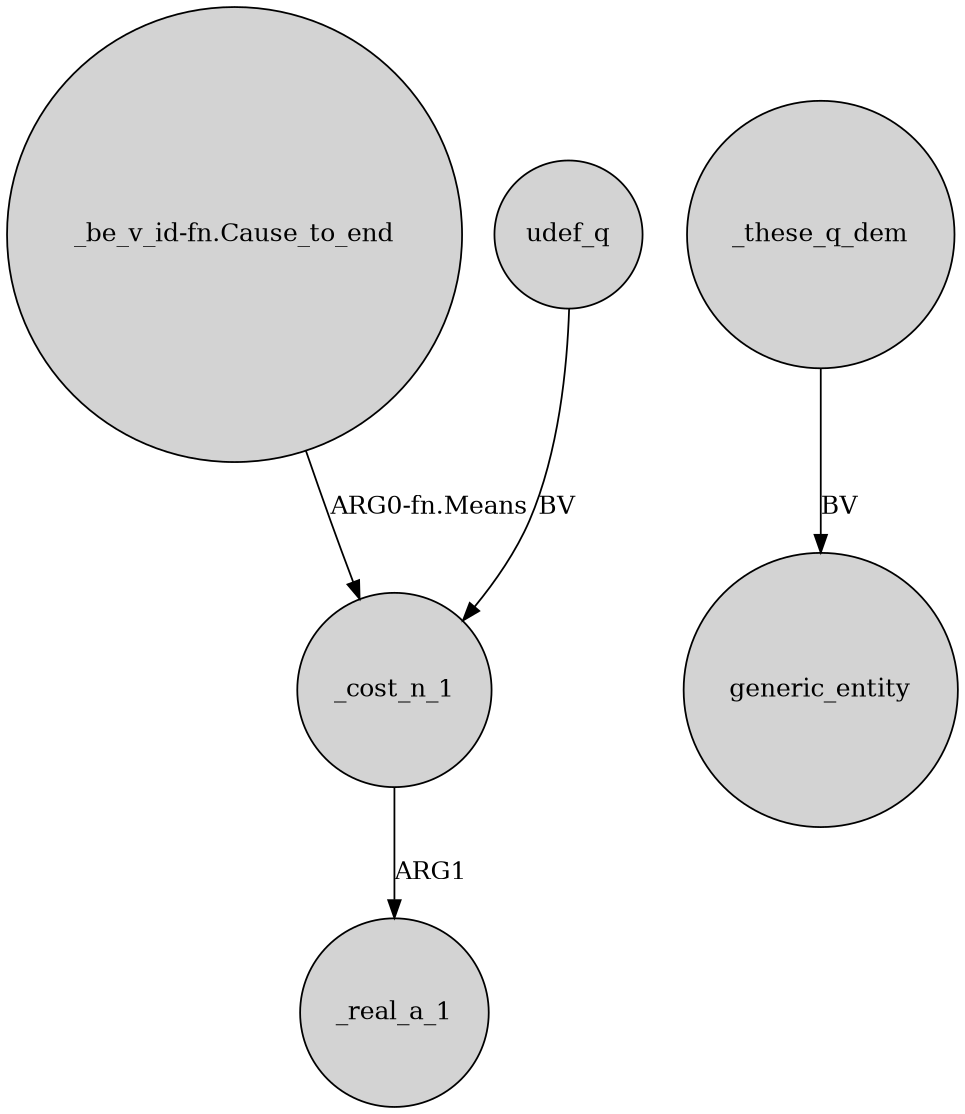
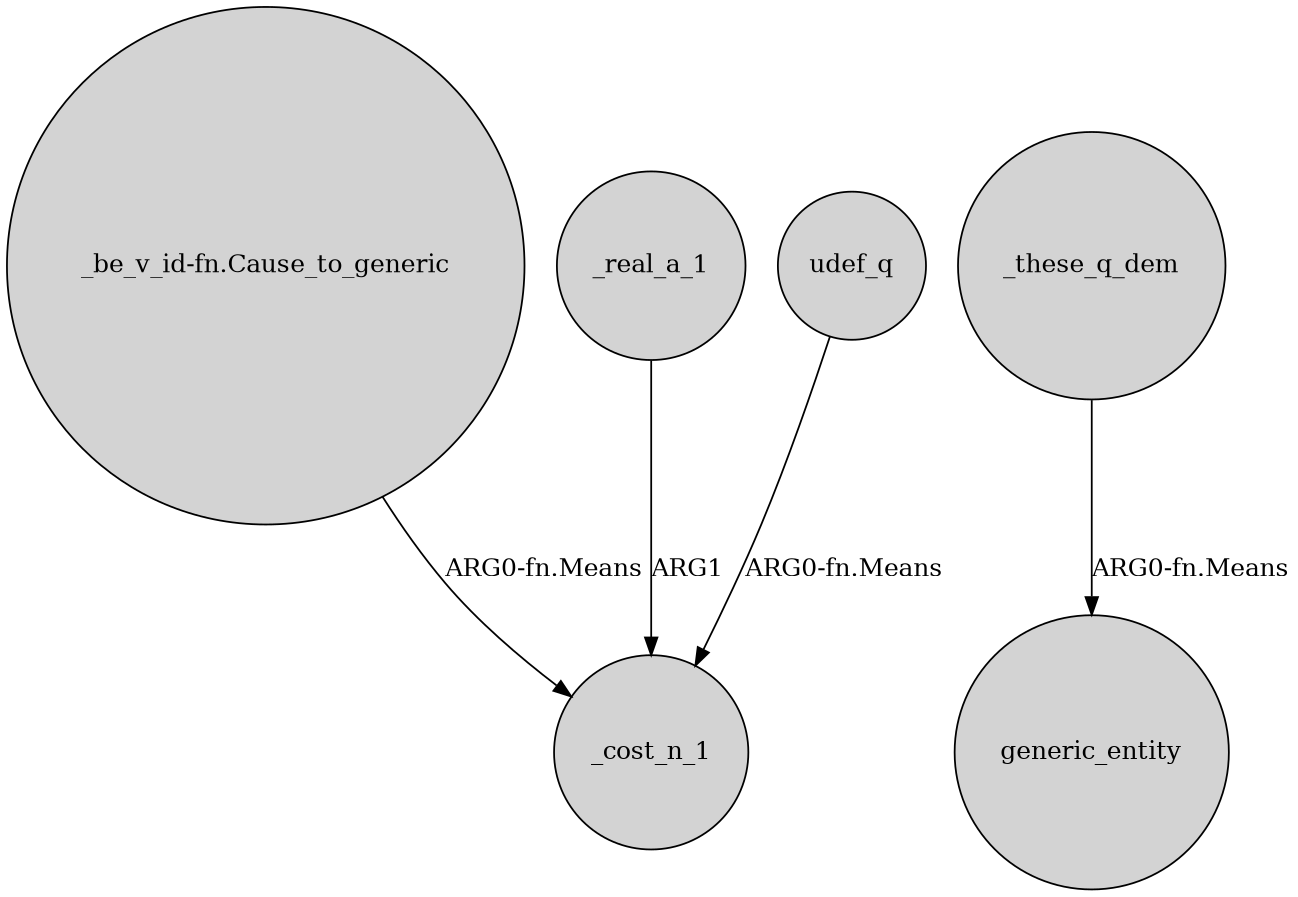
(235, 235) -> (266, 266)
(557, 507) -> (845, 570)
(839, 507) -> (1191, 570)
(394, 844) -> (651, 499)
